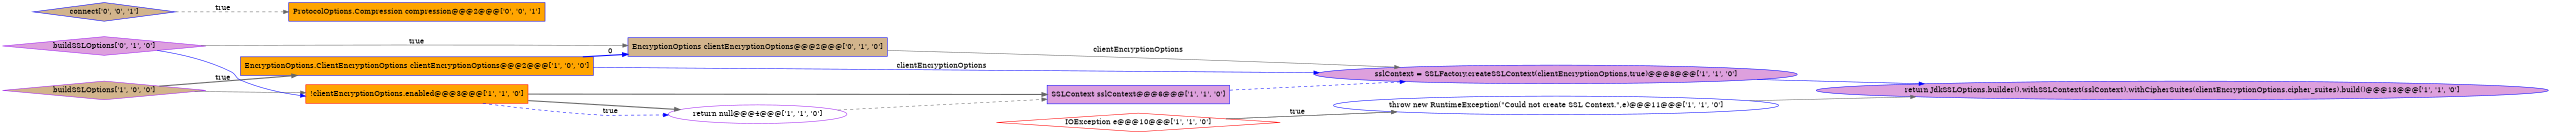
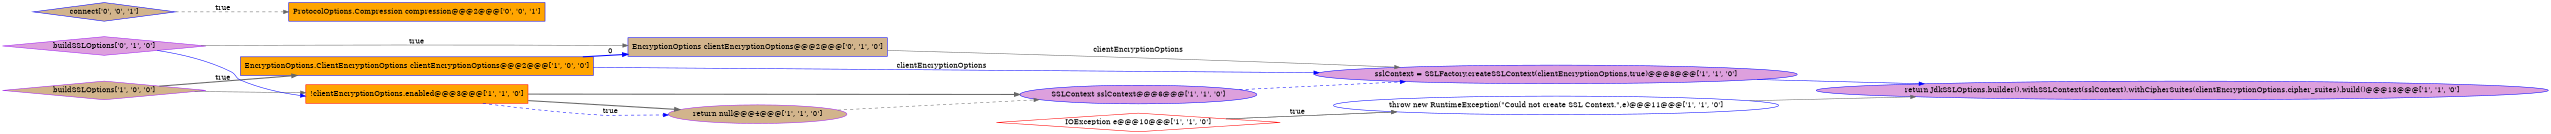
(1138, 95) -> (1138, 95)
(758, 114) -> (758, 114)
